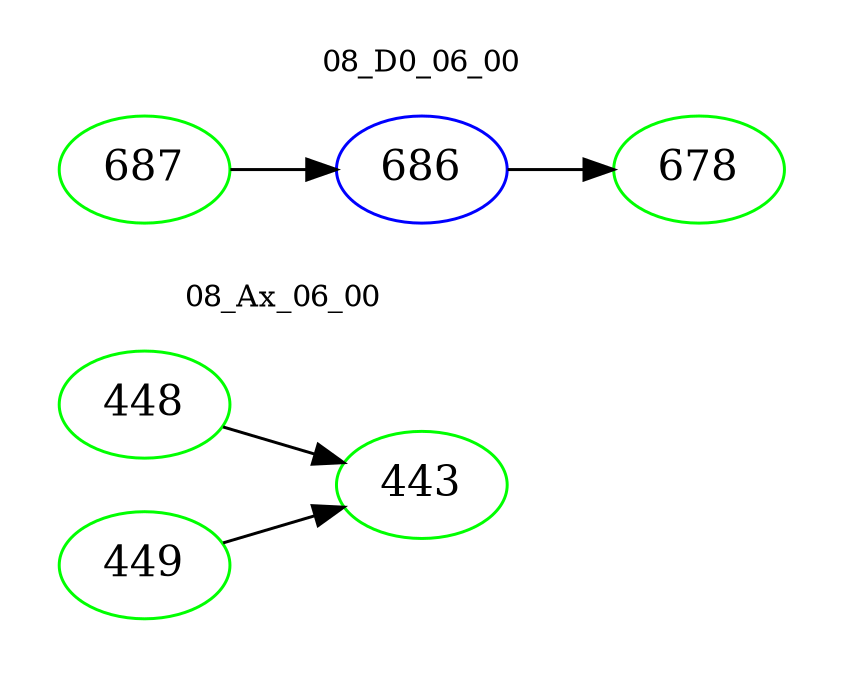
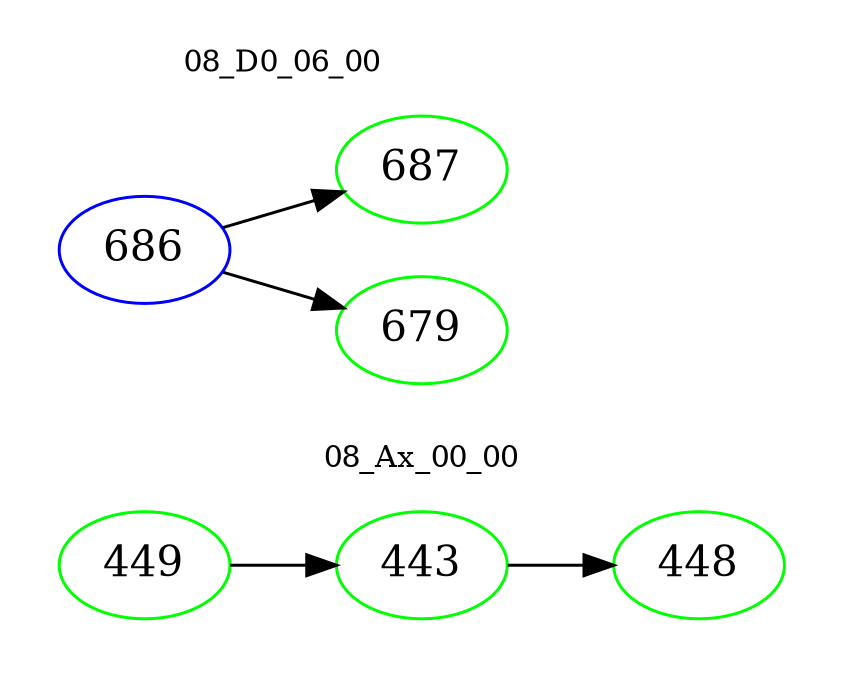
(268, 170) -> (269, 214)
(699, 170) -> (422, 330)
(283, 299) -> (422, 460)
(269, 440) -> (546, 565)
